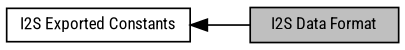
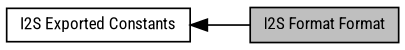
(324, 25) -> (324, 25)
